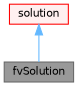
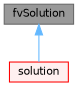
(39, 48) -> (39, 48)
